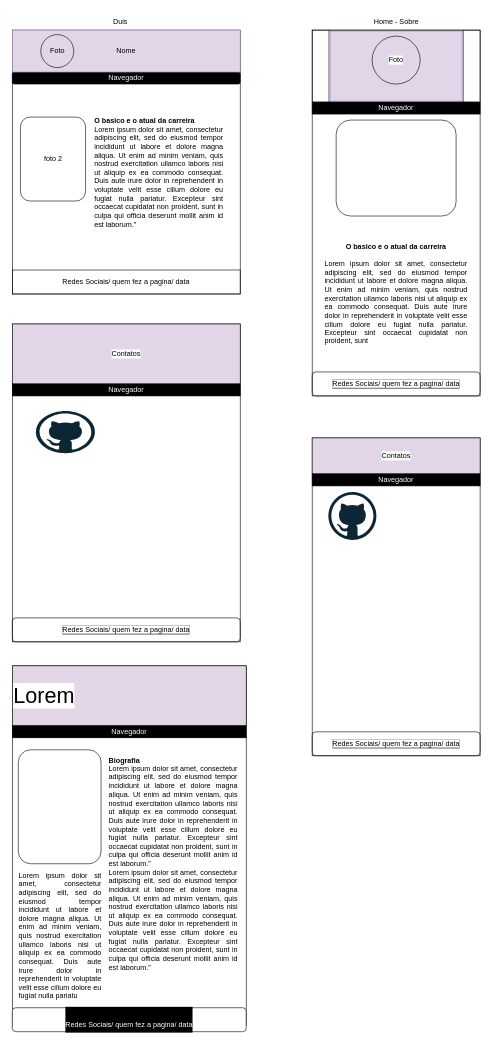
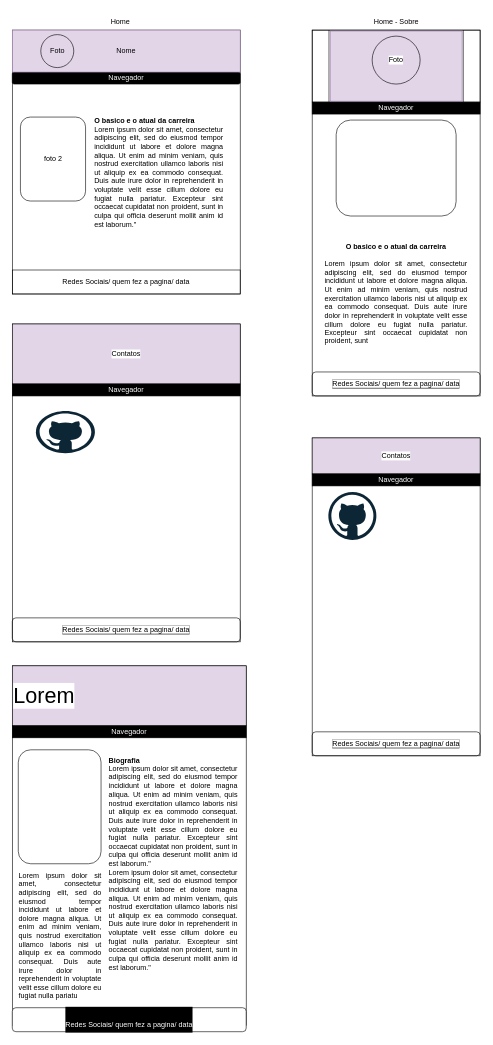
(121, 22) -> (121, 22)
